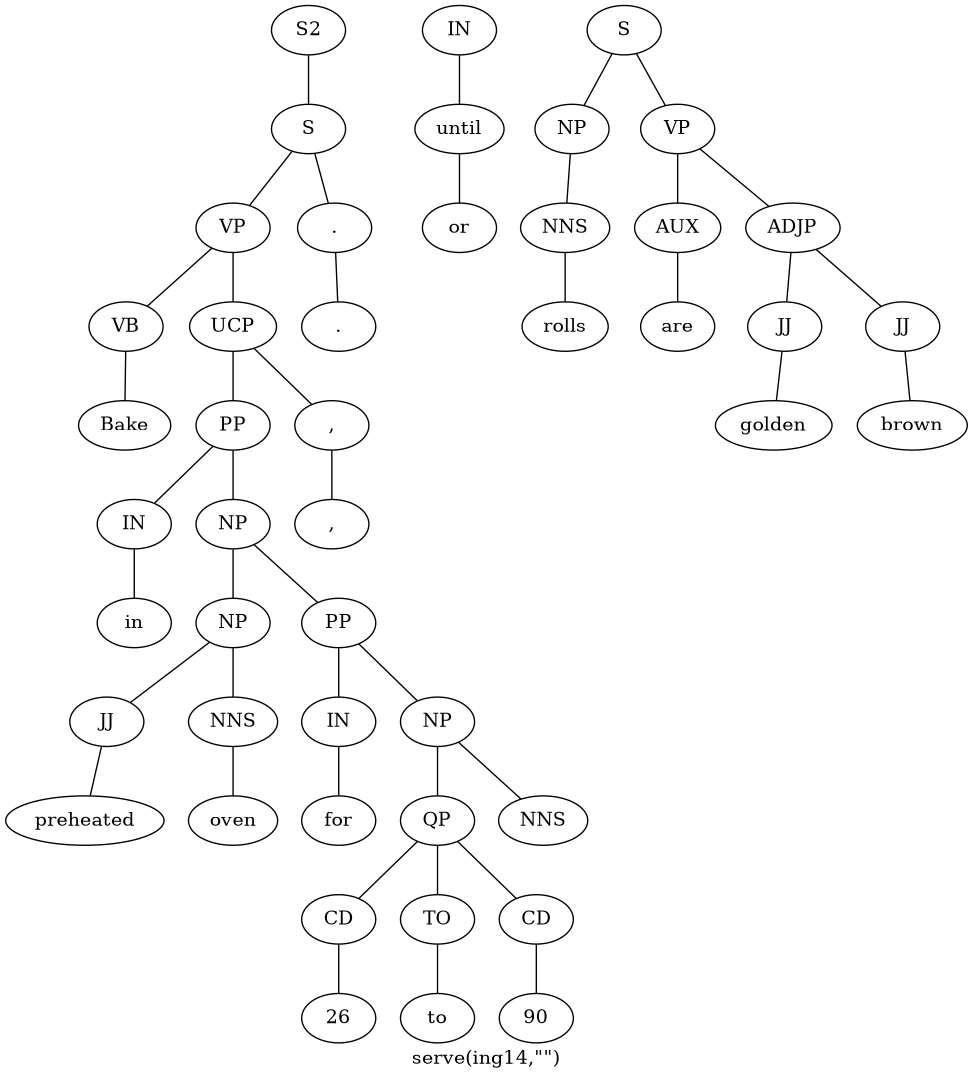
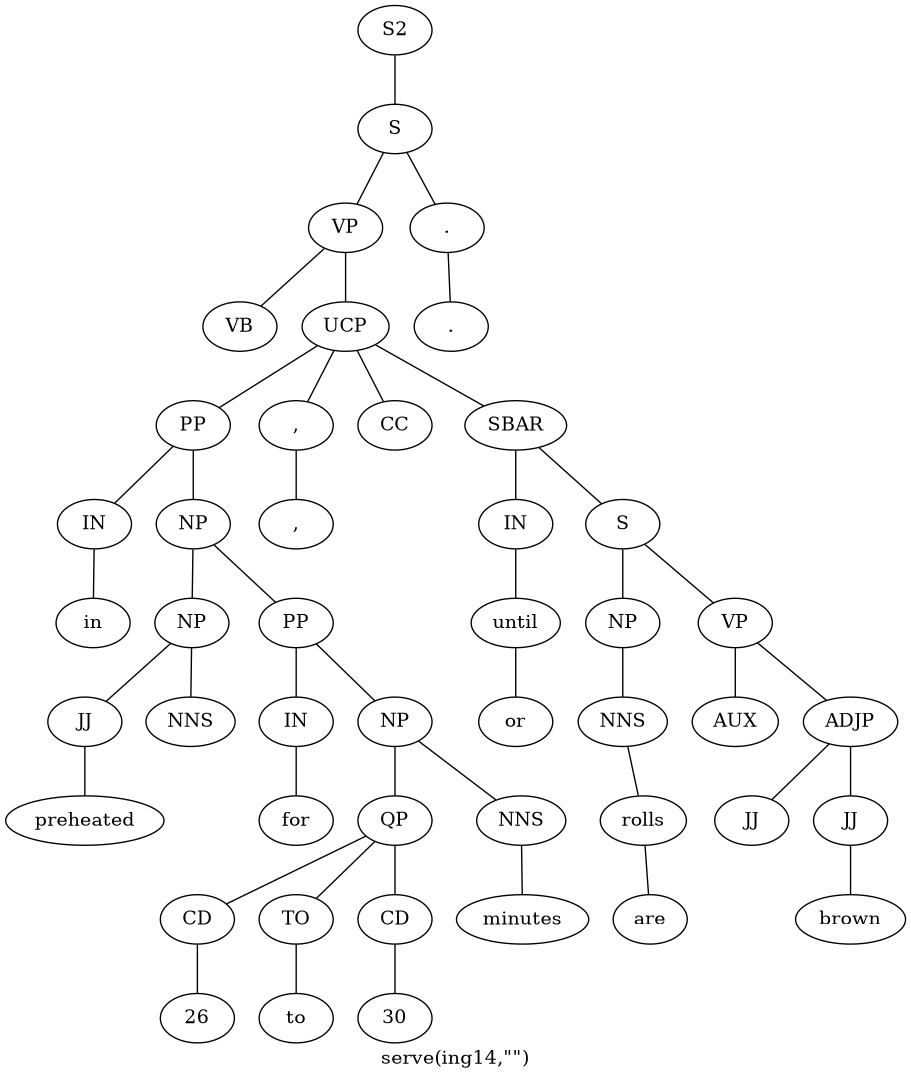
(678, 277) -> (647, 870)
(125, 425) -> none
none -> (395, 425)
none -> (516, 425)
(774, 425) -> none
(233, 821) -> none
none -> (523, 919)
(536, 1018) -> (395, 1018)
